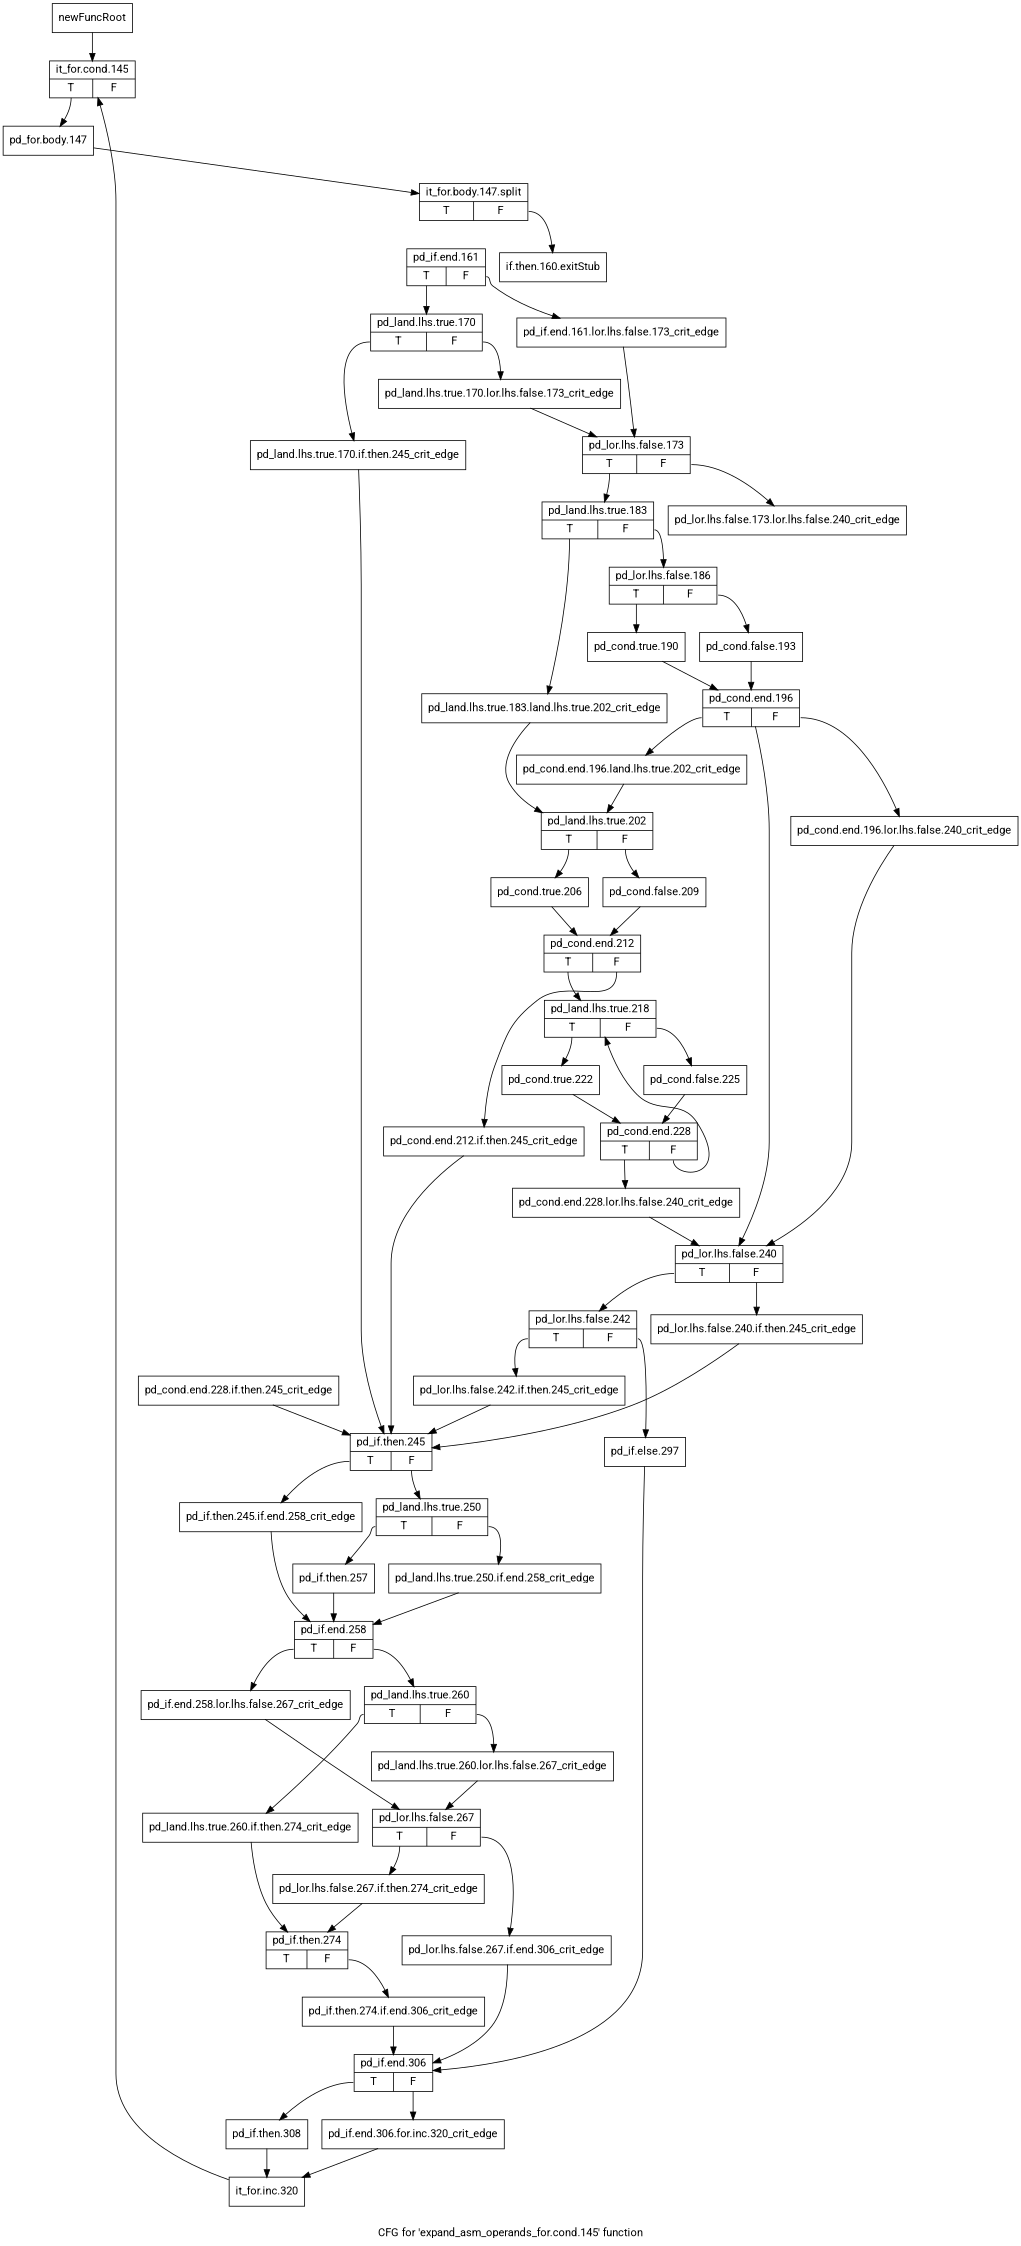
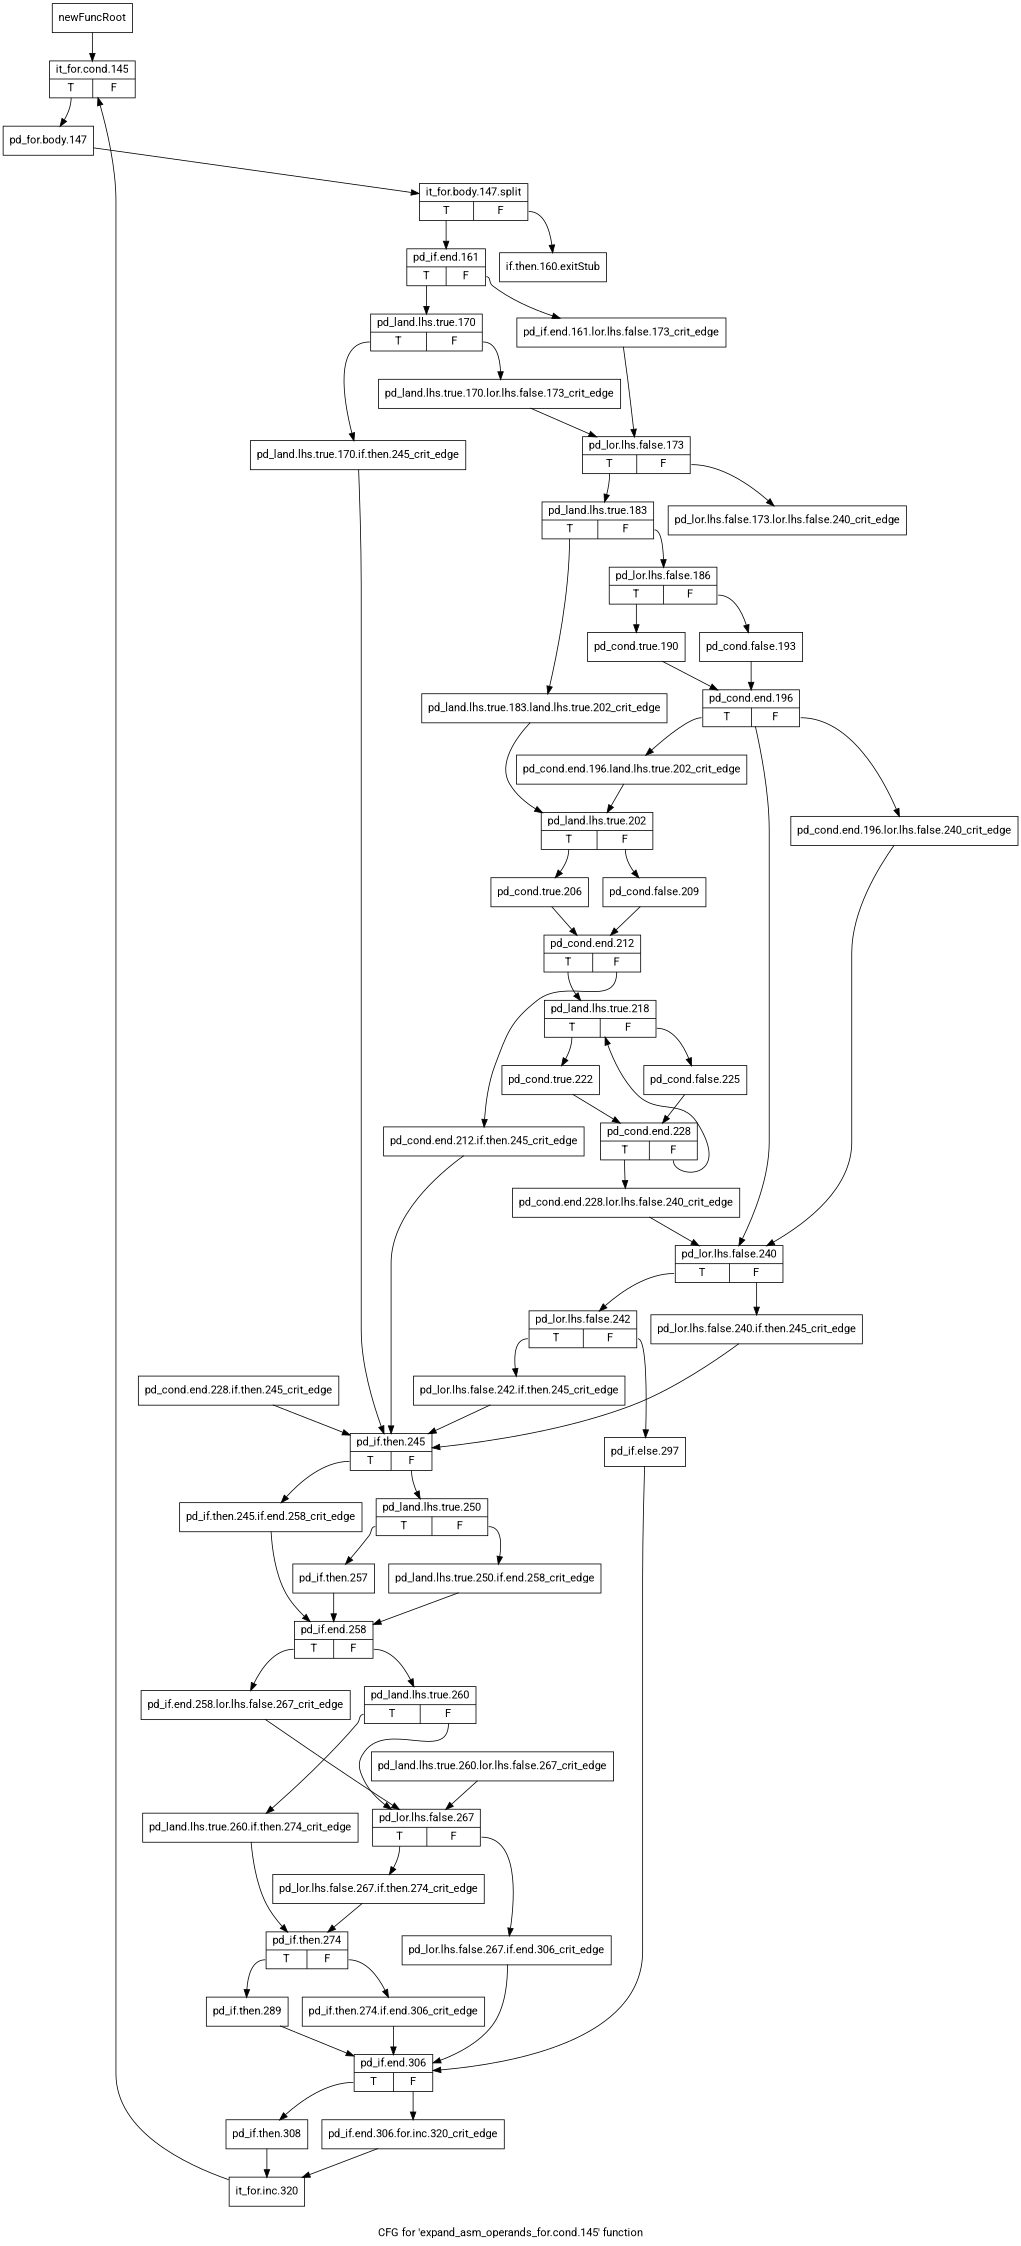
none -> (446, 231)
(491, 1726) -> (379, 1742)
none -> (247, 2012)
